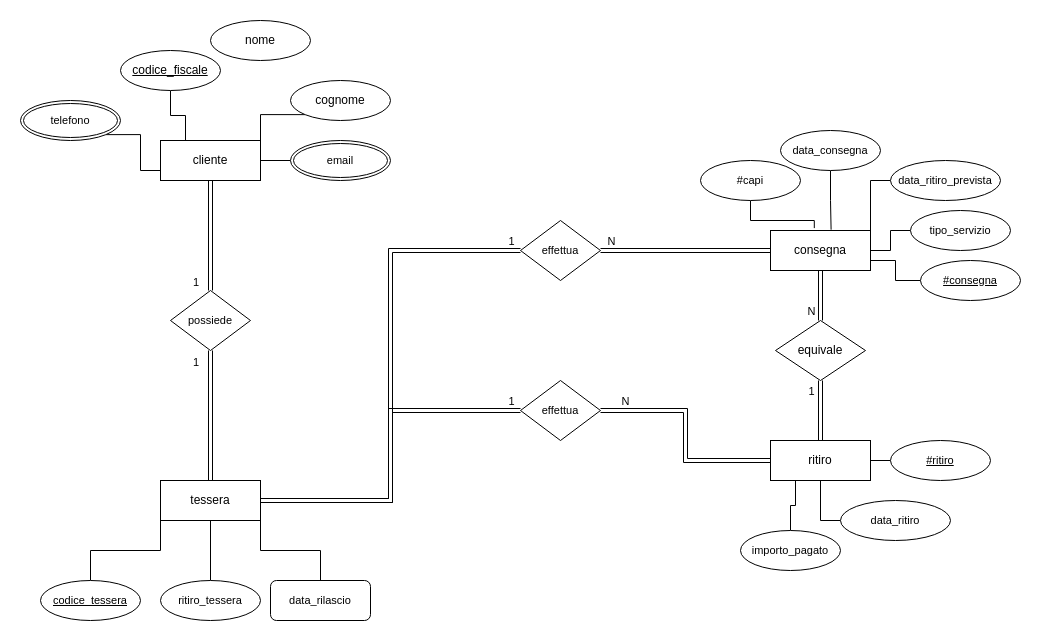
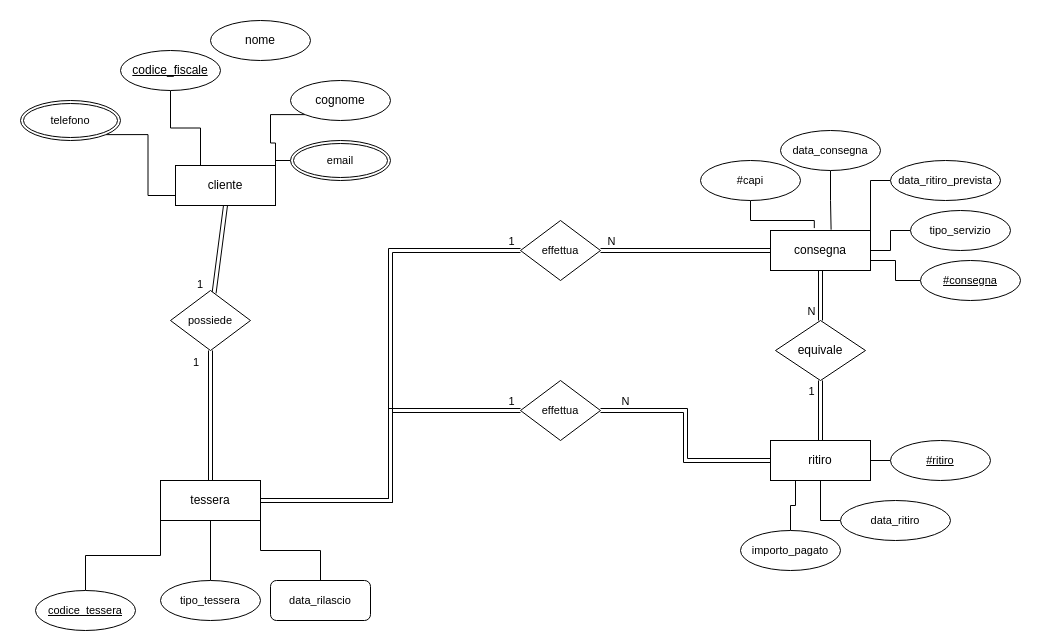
(211, 161) -> (226, 186)
(91, 601) -> (86, 611)
(211, 601) -> (211, 601)
